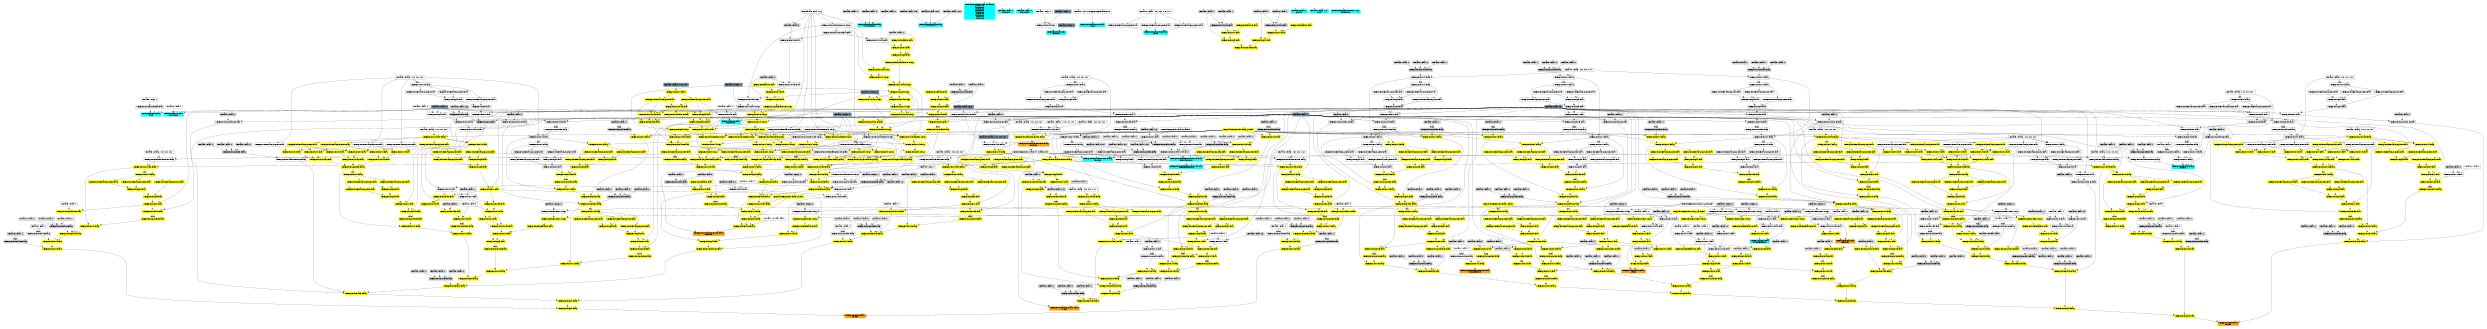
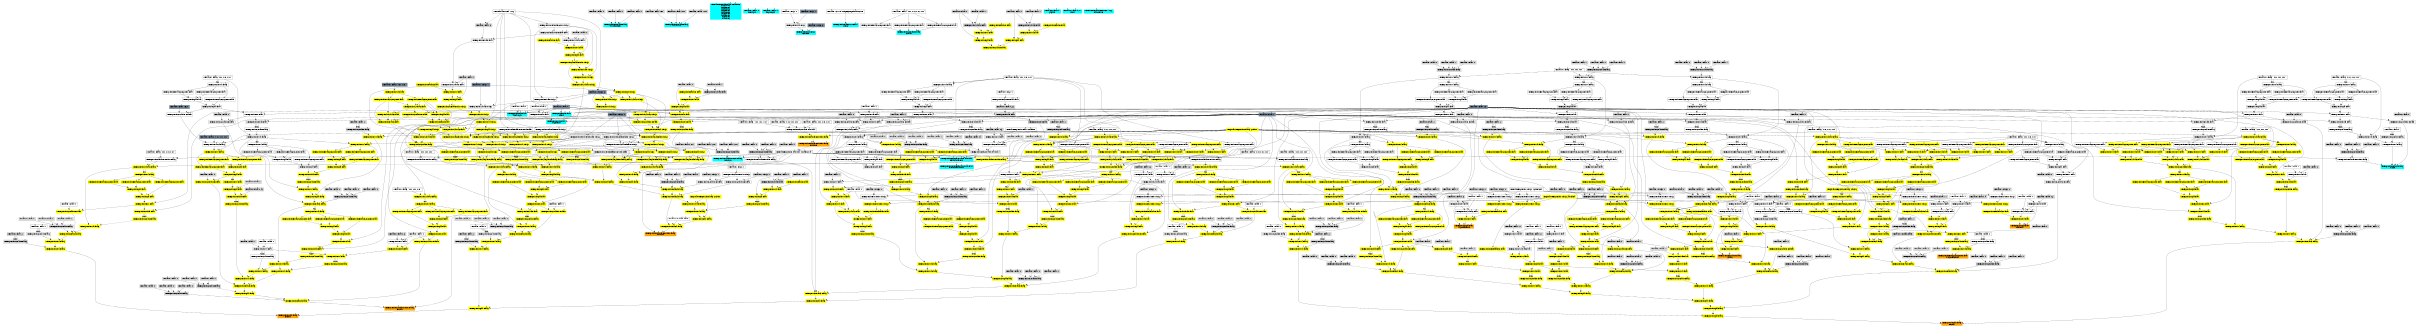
(855, 65) -> (588, 22)
(150, 110) -> (1005, 103)
(1760, 242) -> (1464, 227)
